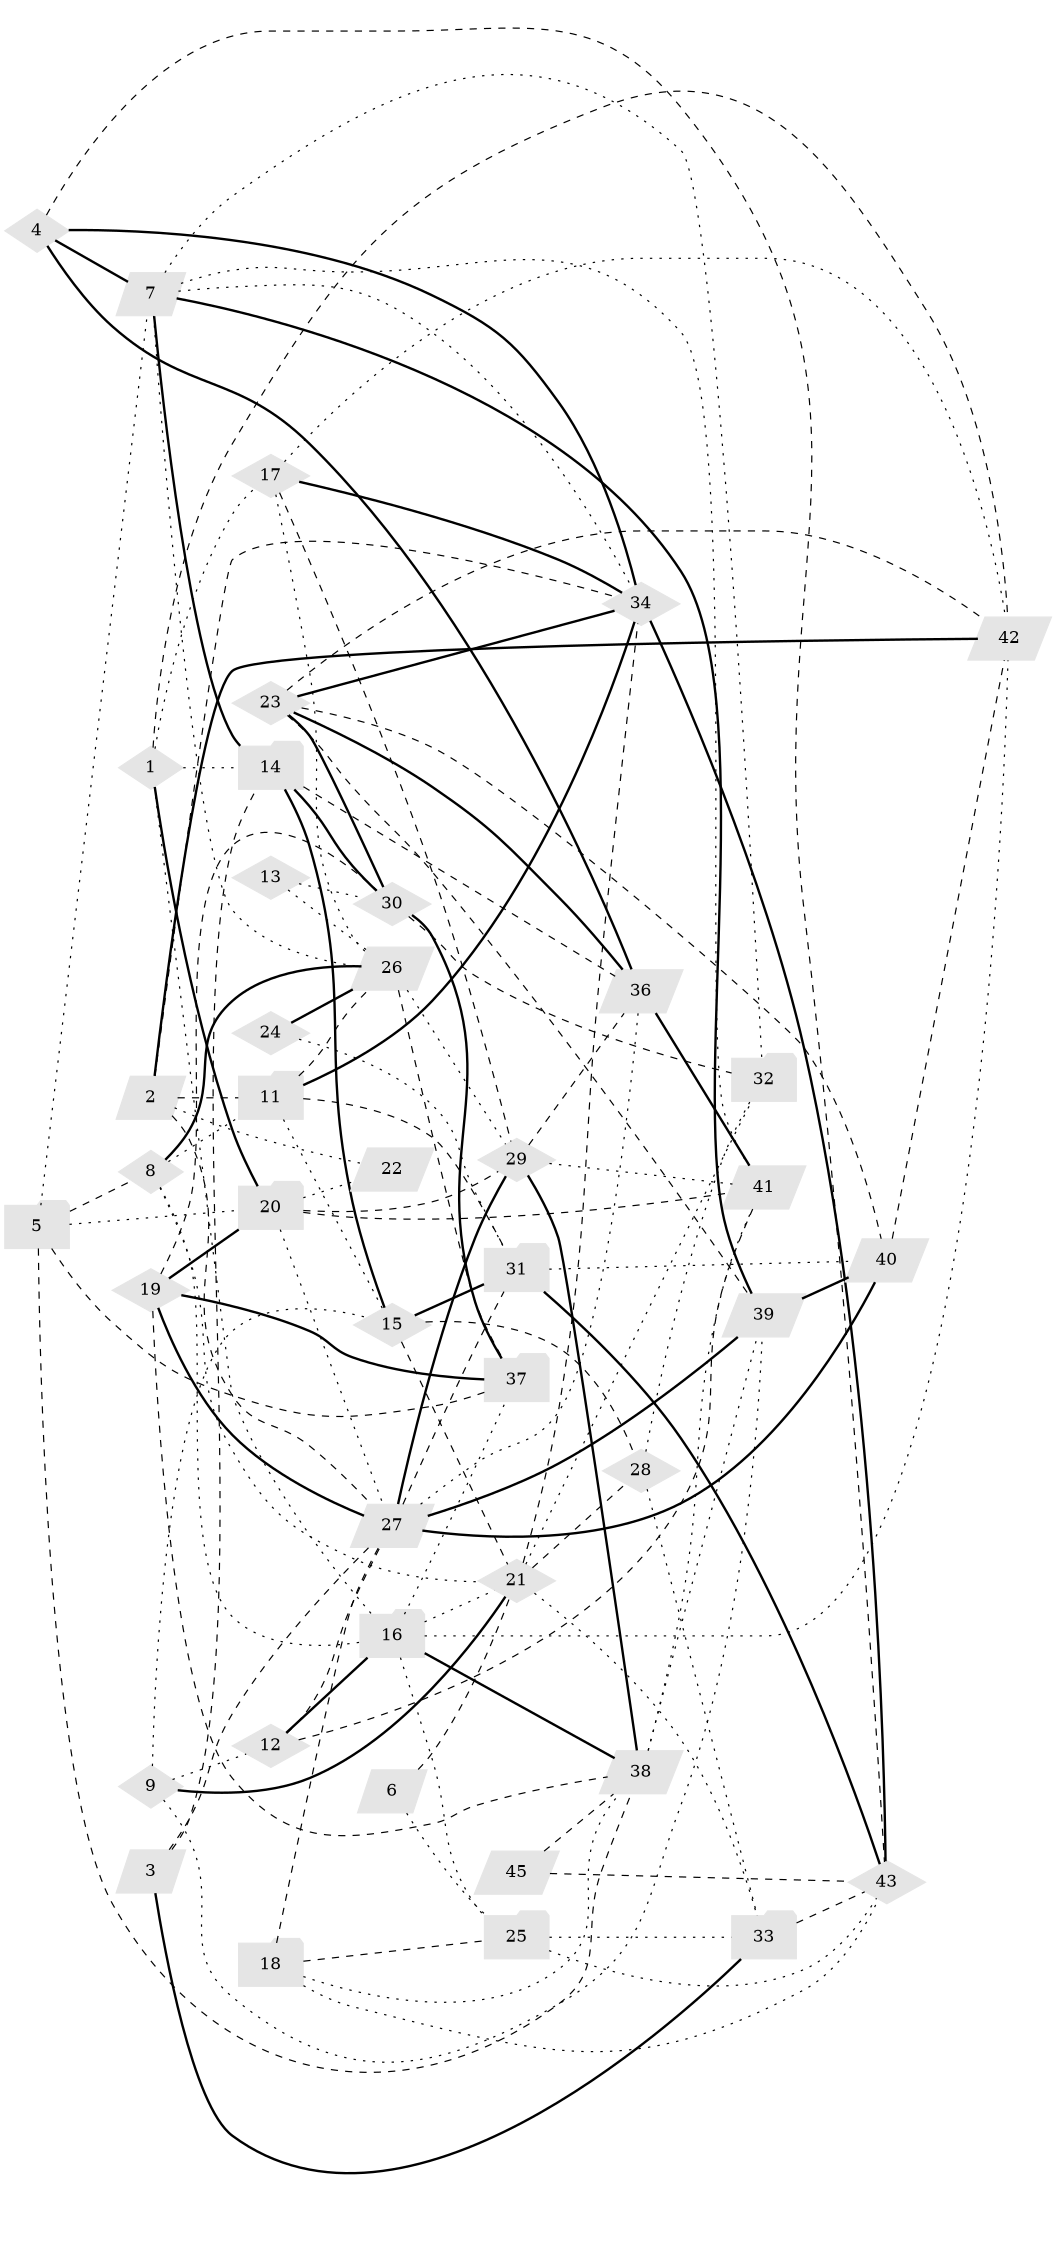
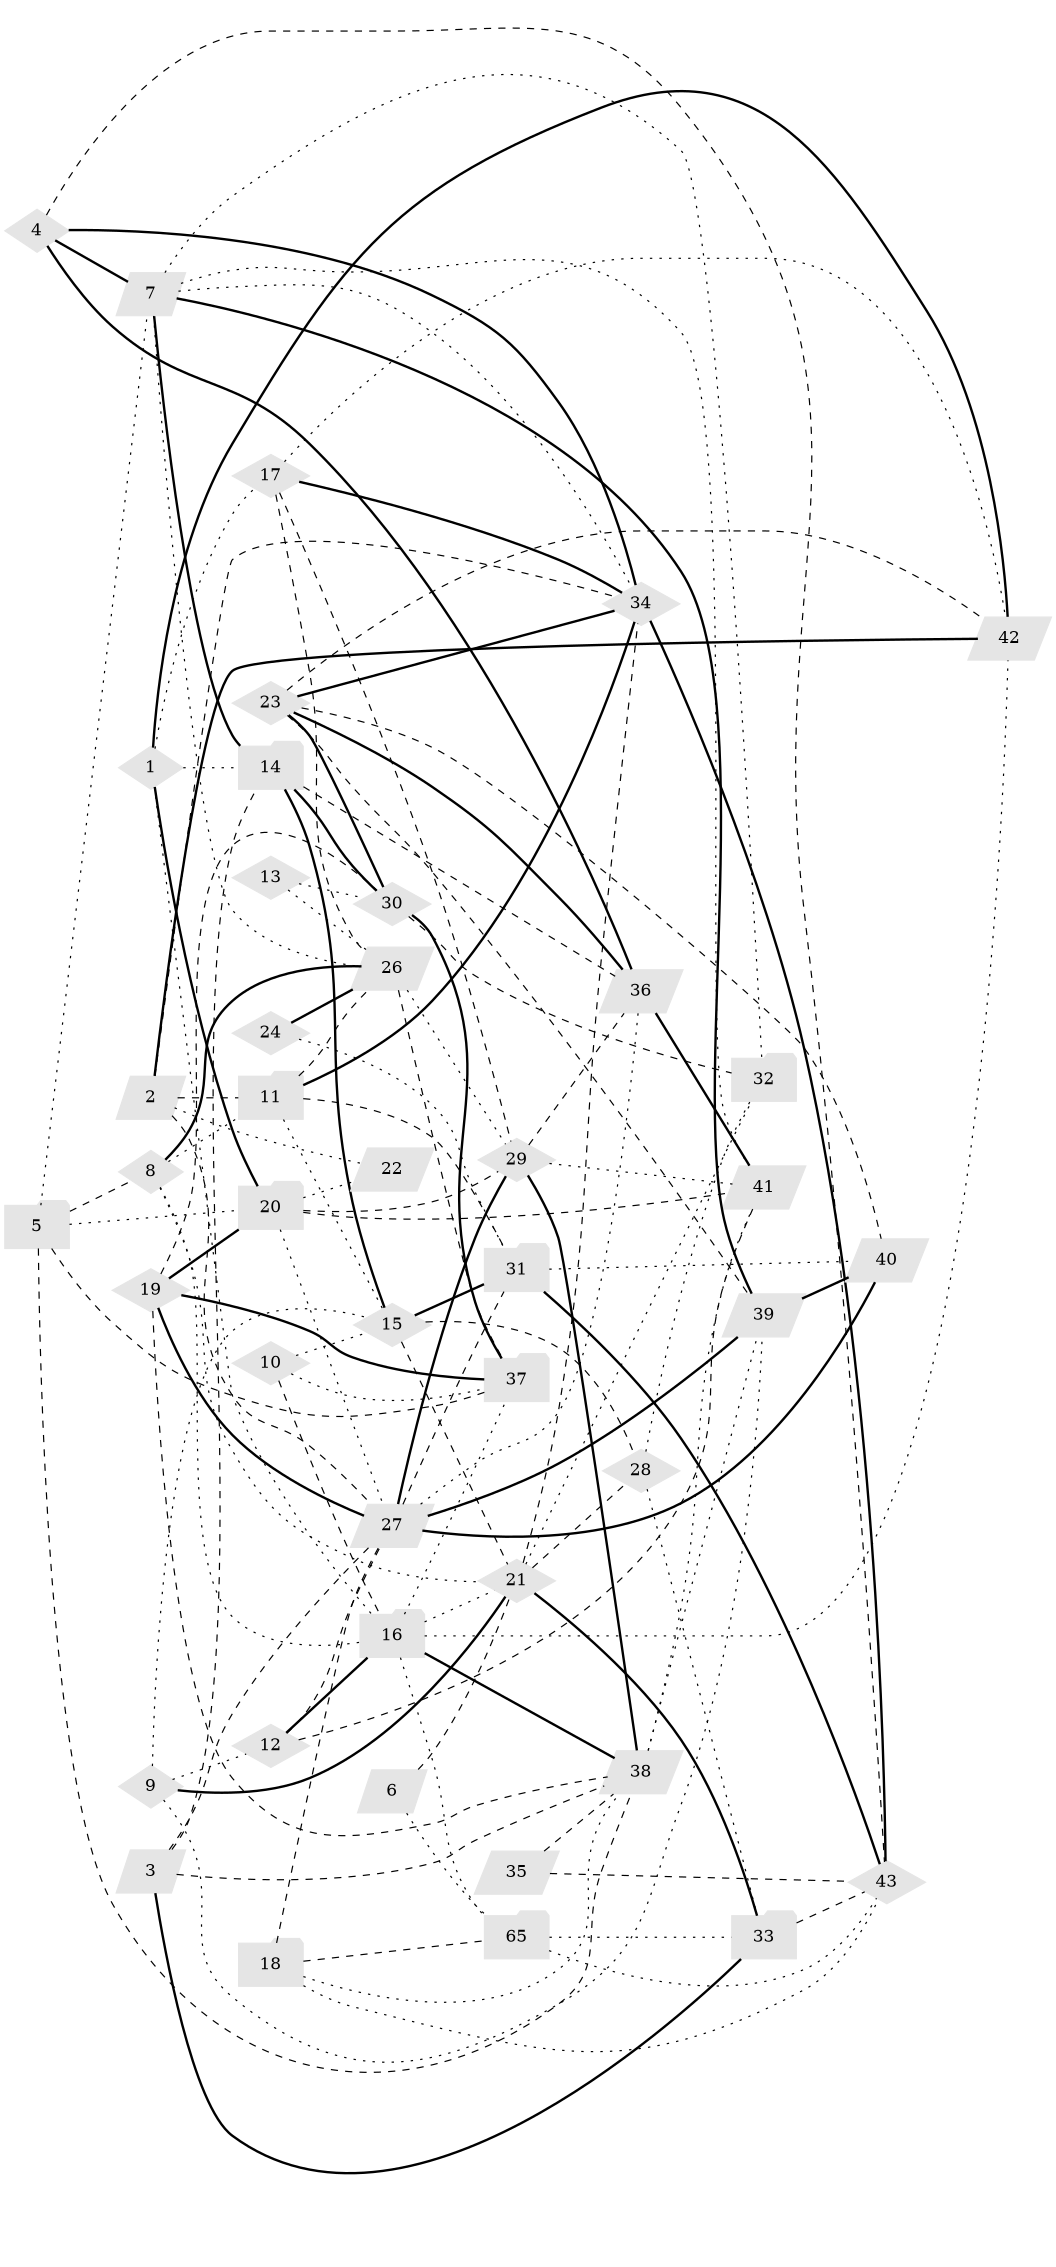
(562, 124) -> (562, 124)
(317, 763) -> (317, 763)
(948, 949) -> none
none -> (271, 1363)
(676, 1733) -> (676, 1733)
none -> (399, 1870)
(517, 1873) -> (517, 1873)
(517, 1937) -> (517, 1937)
